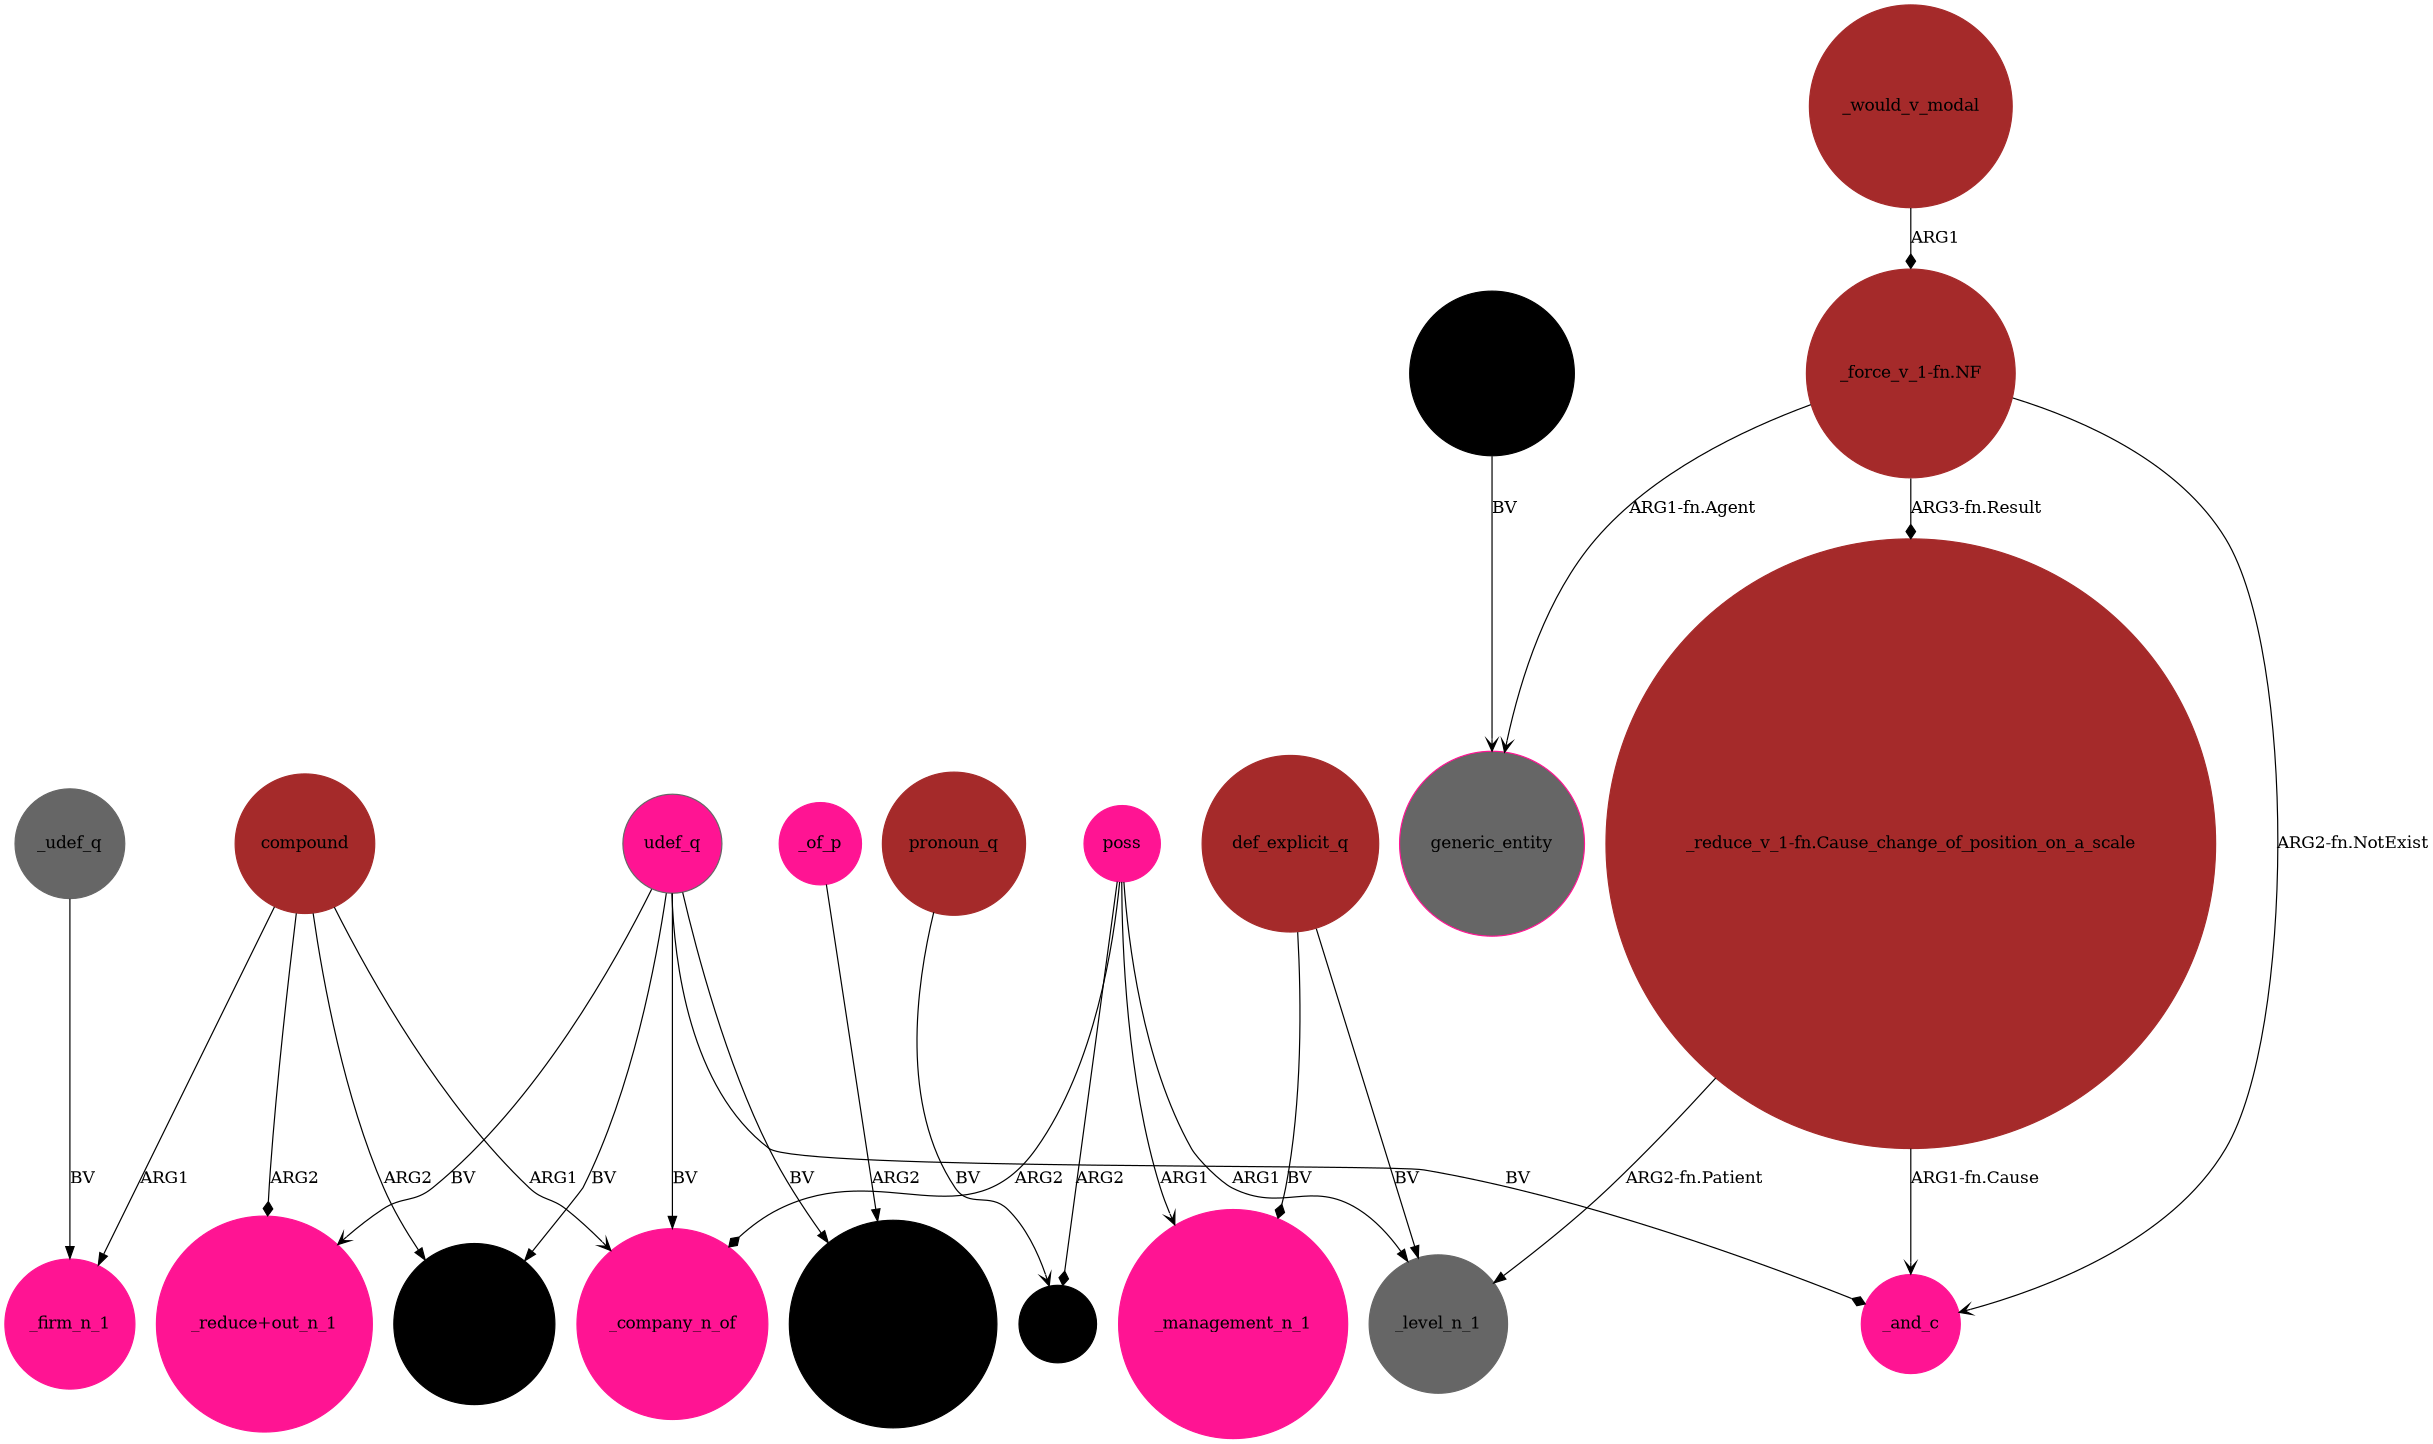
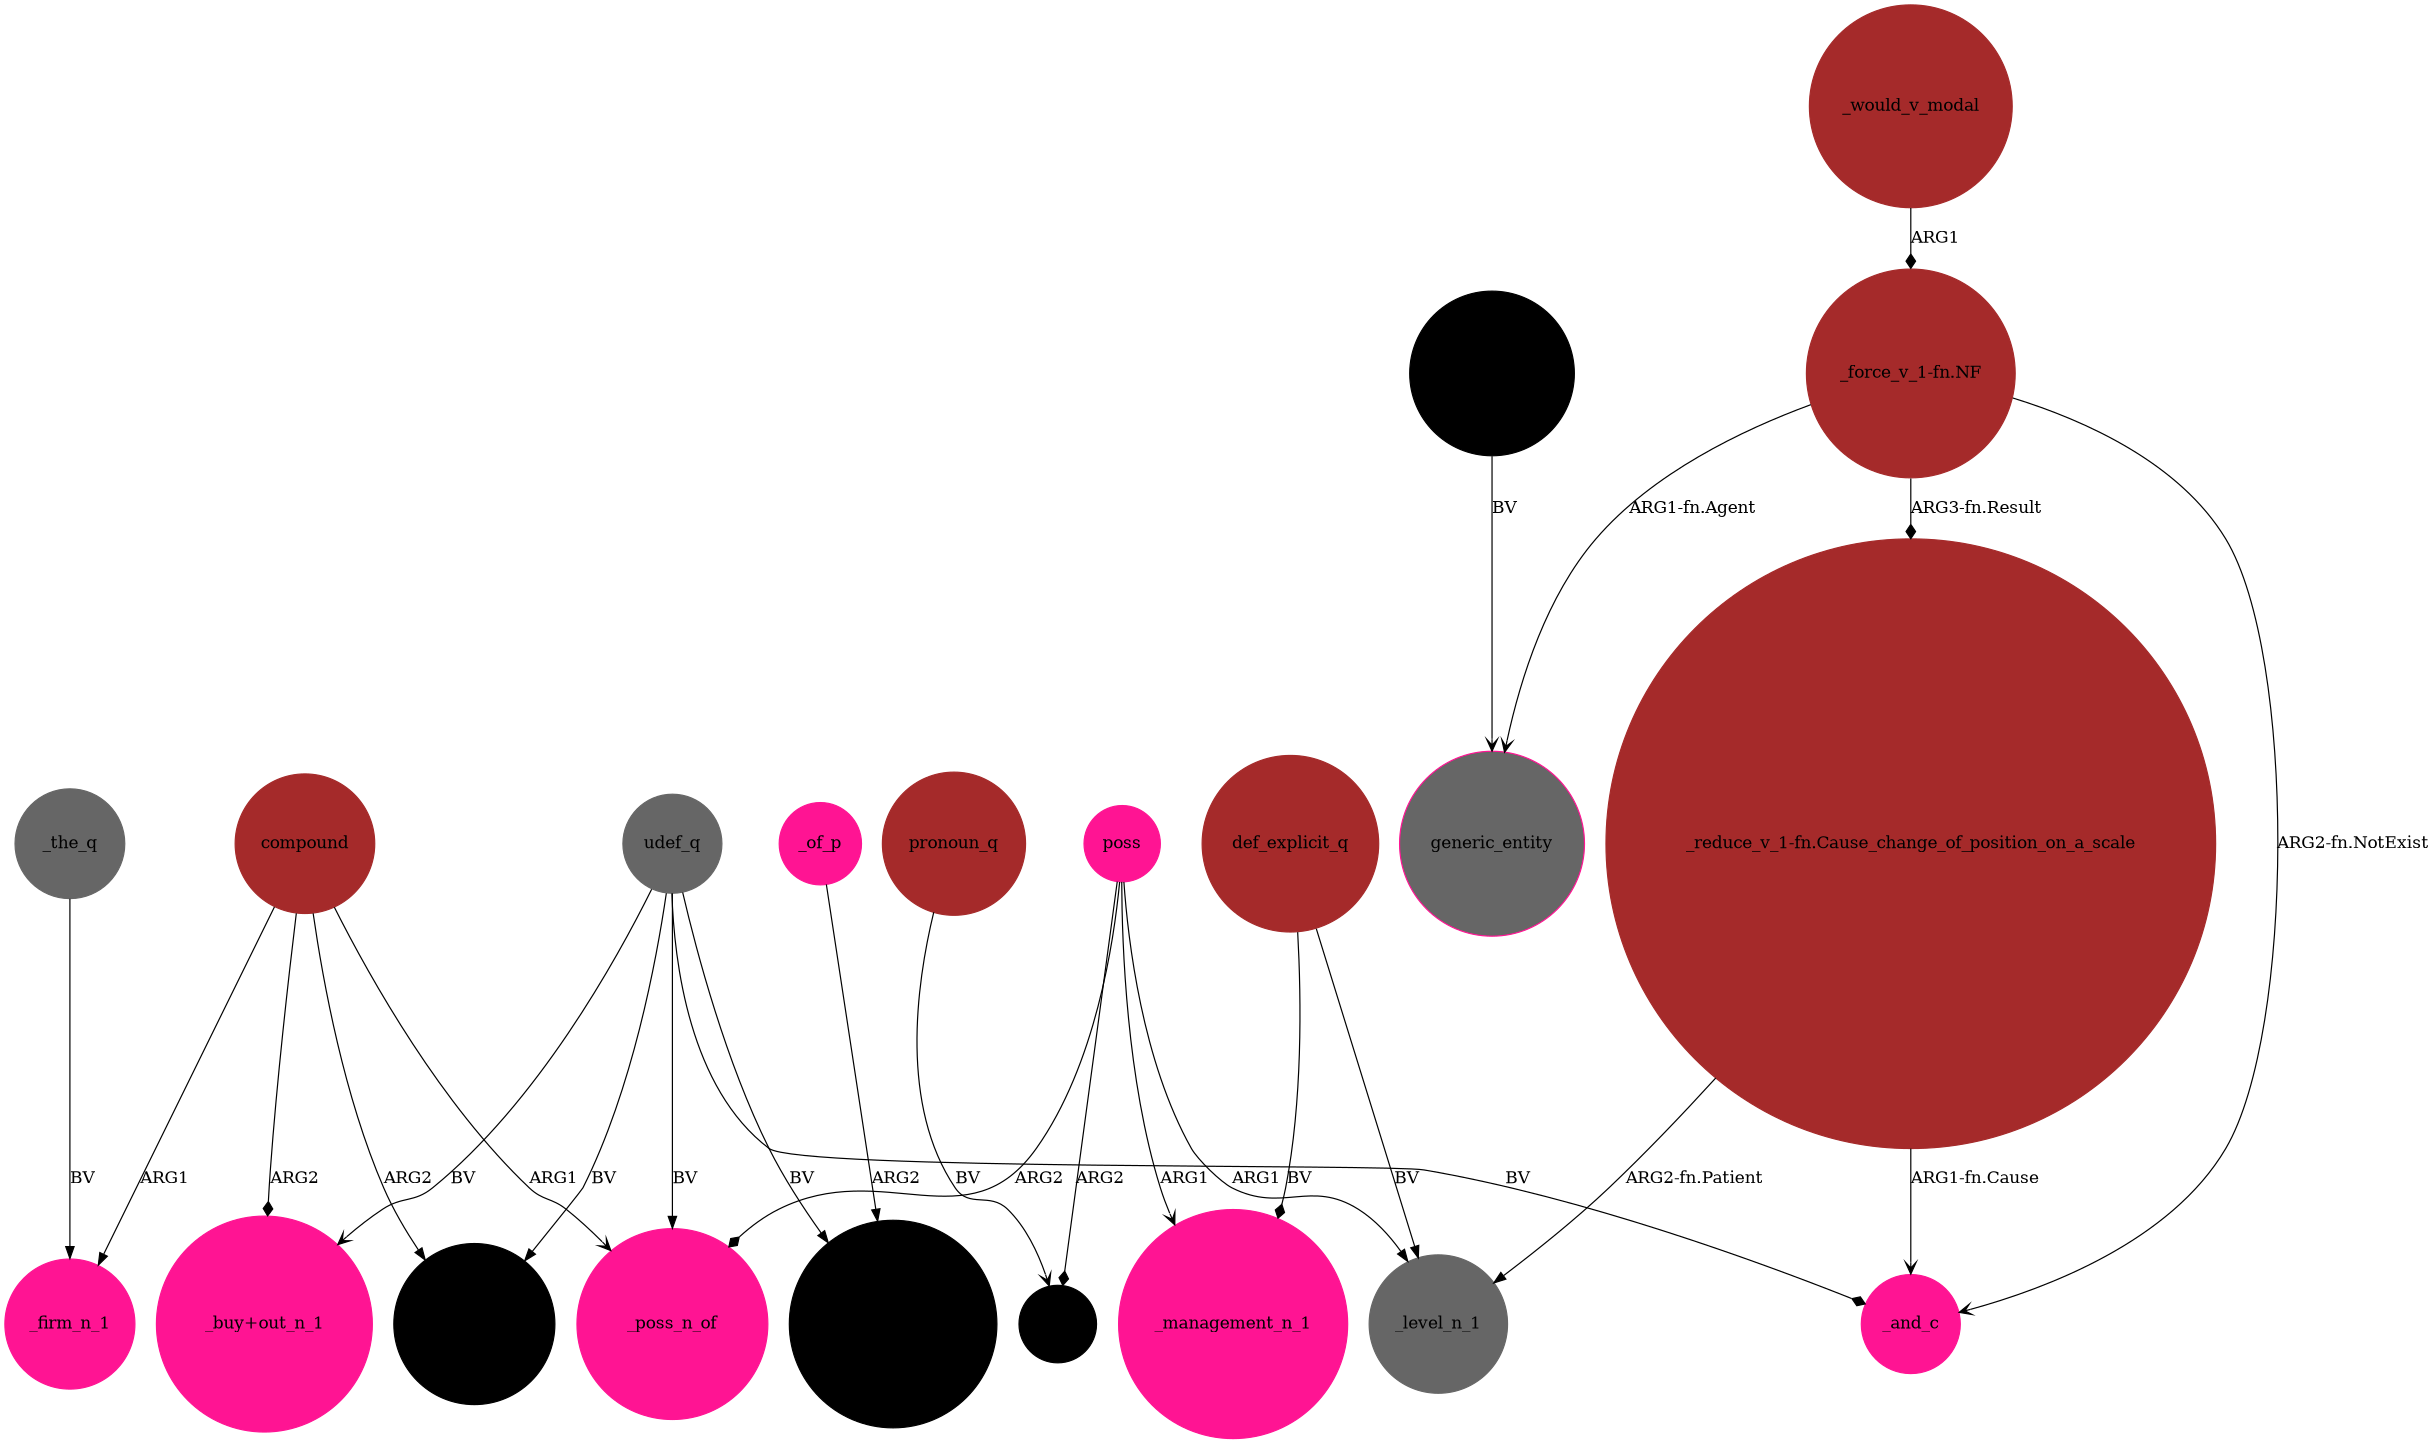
(70, 844) -> (70, 844)
(672, 844) -> (672, 844)
(264, 1324) -> (264, 1324)
(672, 1324) -> (672, 1324)
